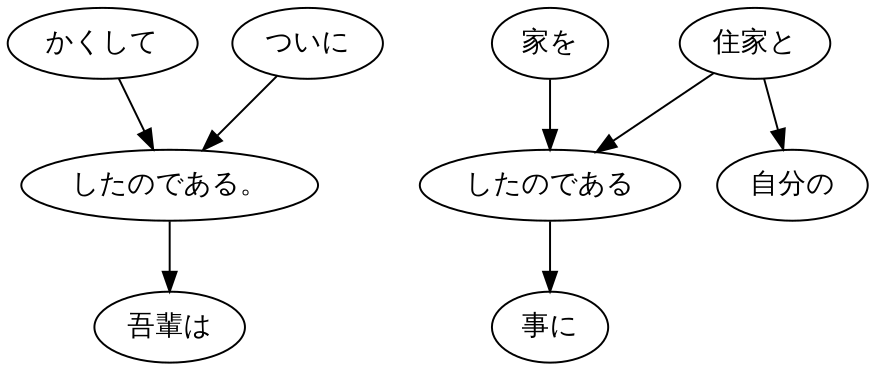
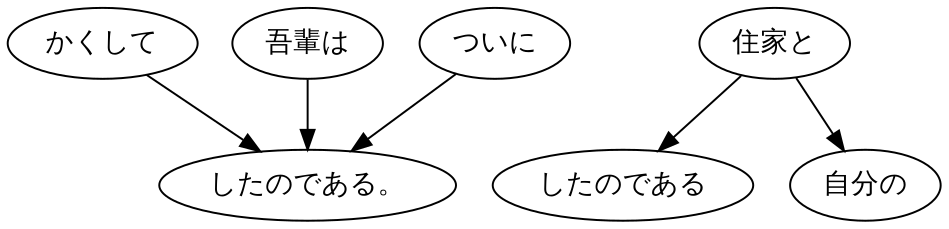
(550, 43) -> none
(170, 247) -> (308, 105)
(550, 327) -> none
